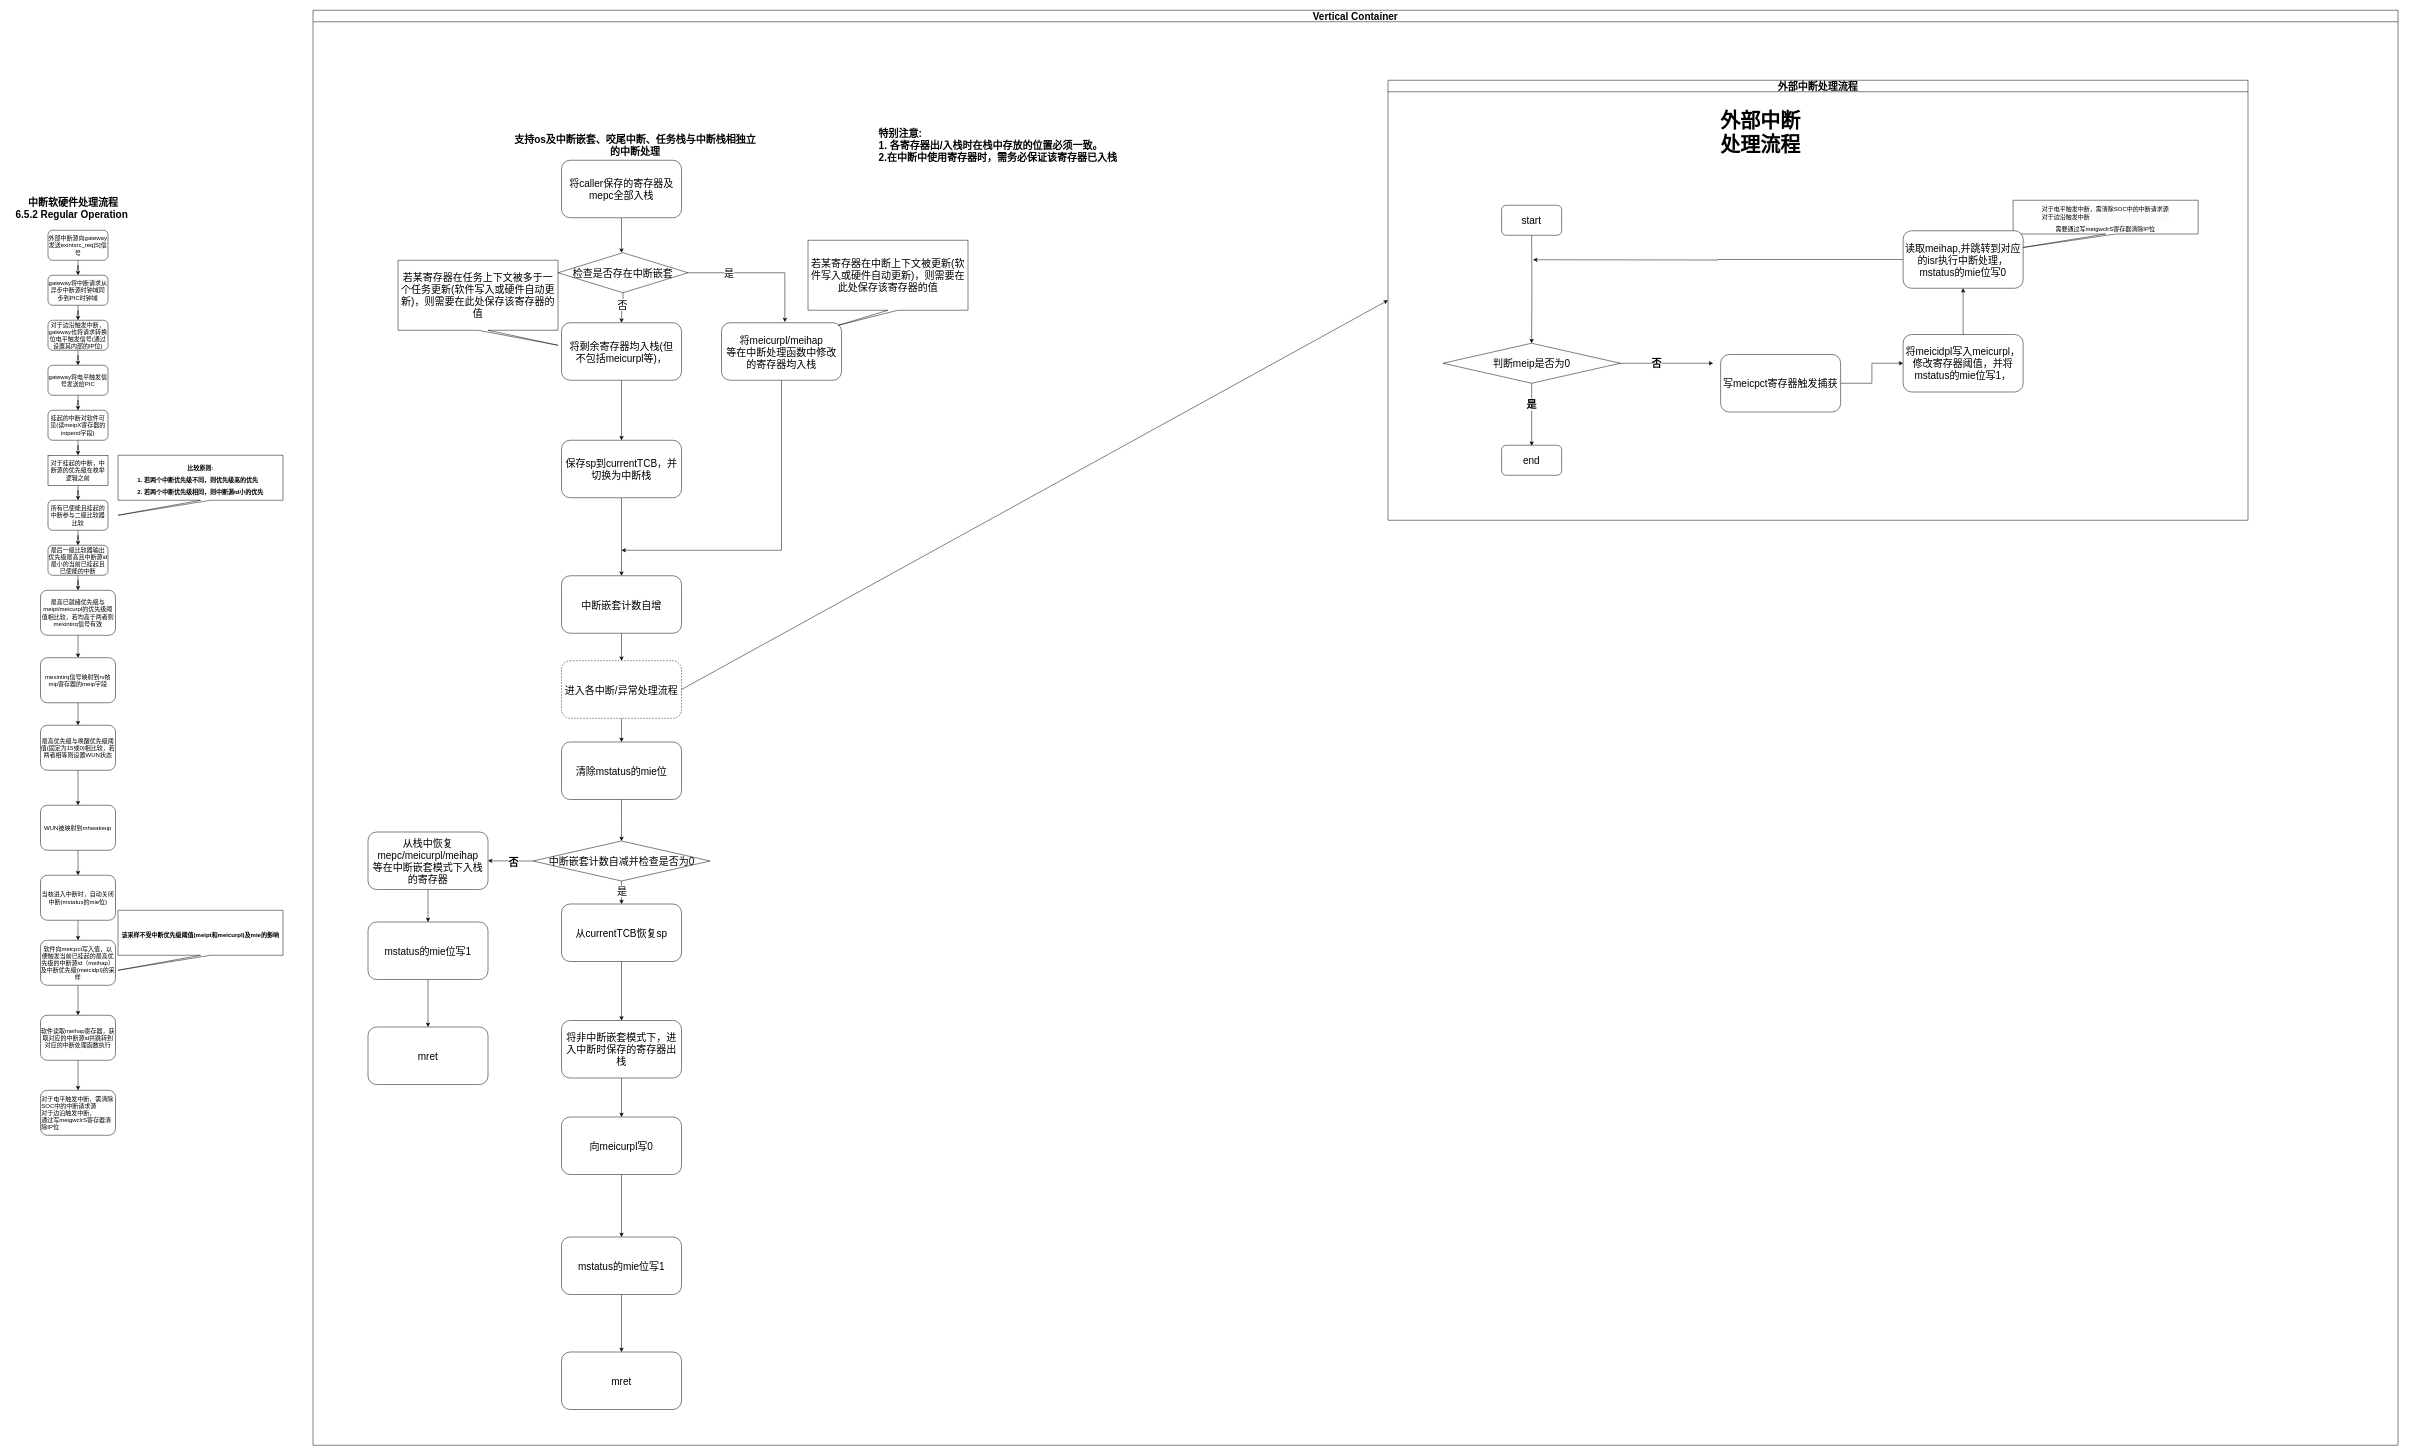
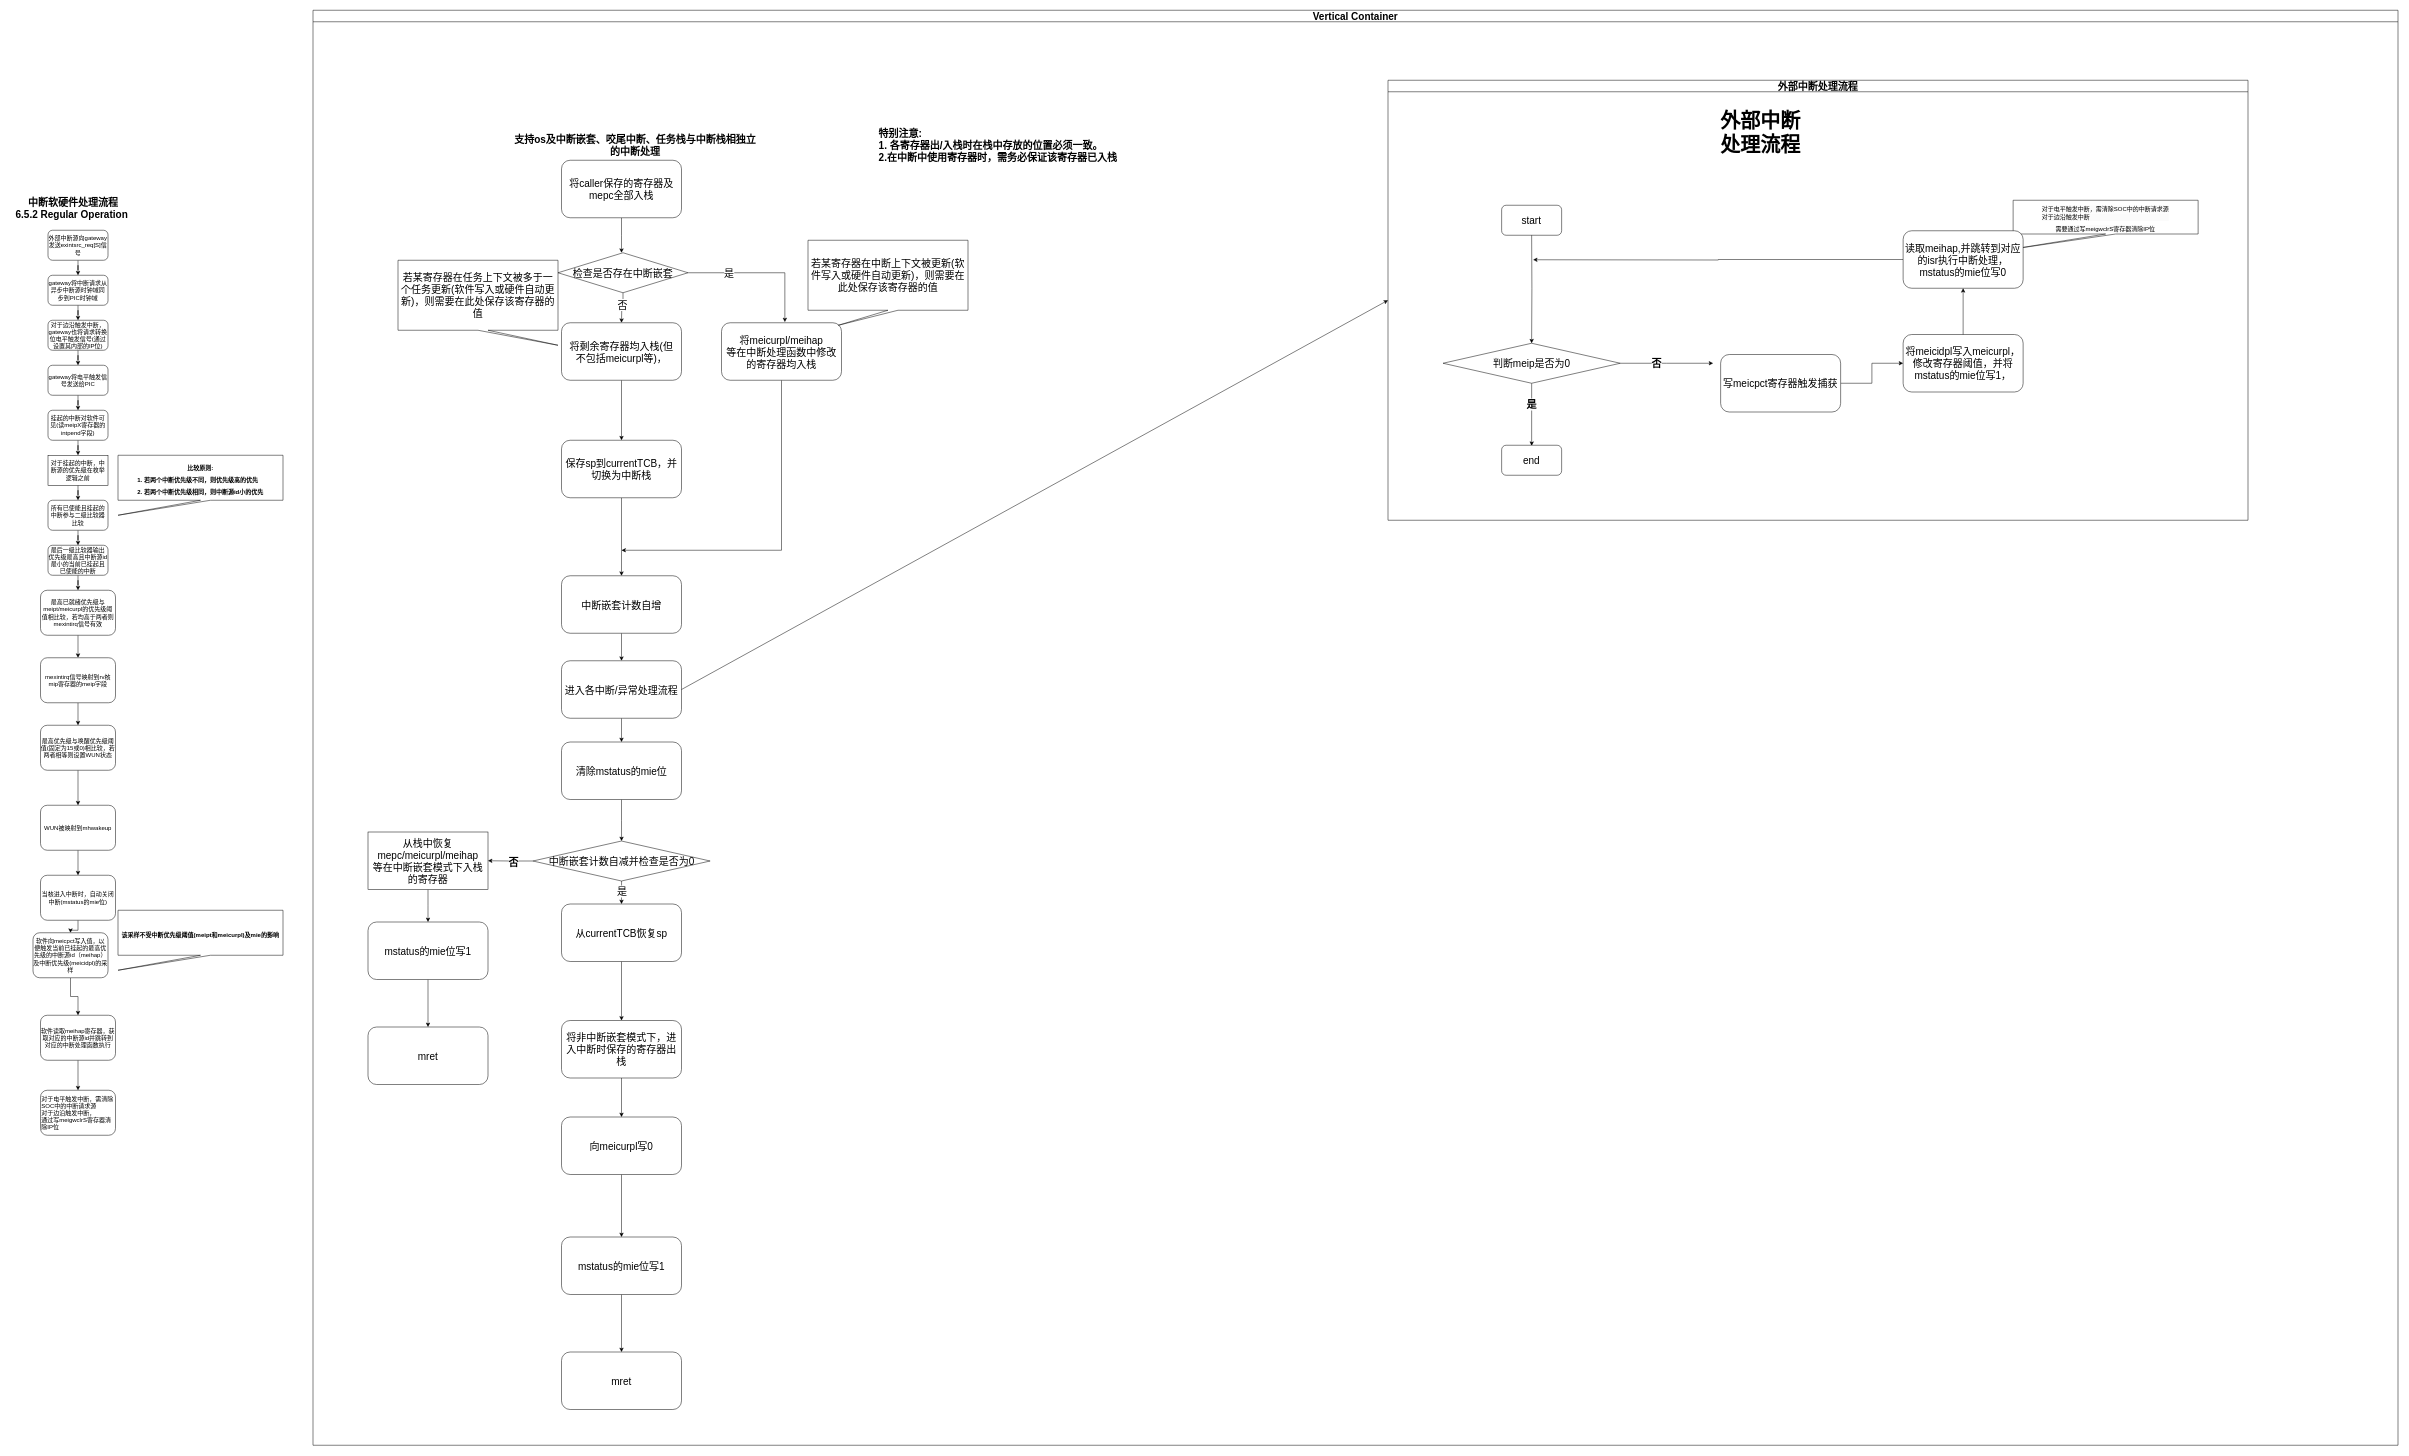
(621, 690) -> (621, 690)
(428, 861) -> (428, 861)
(78, 963) -> (70, 955)
